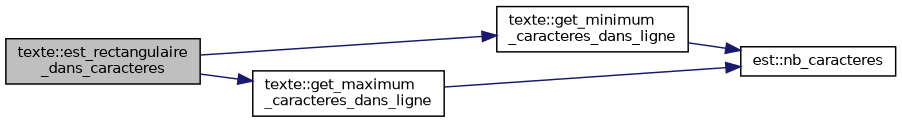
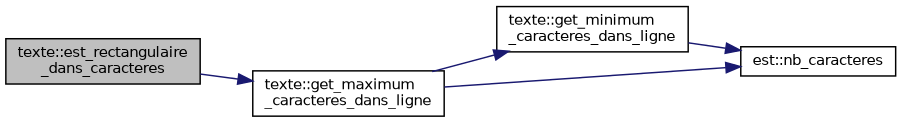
(341, 46) -> (463, 63)
